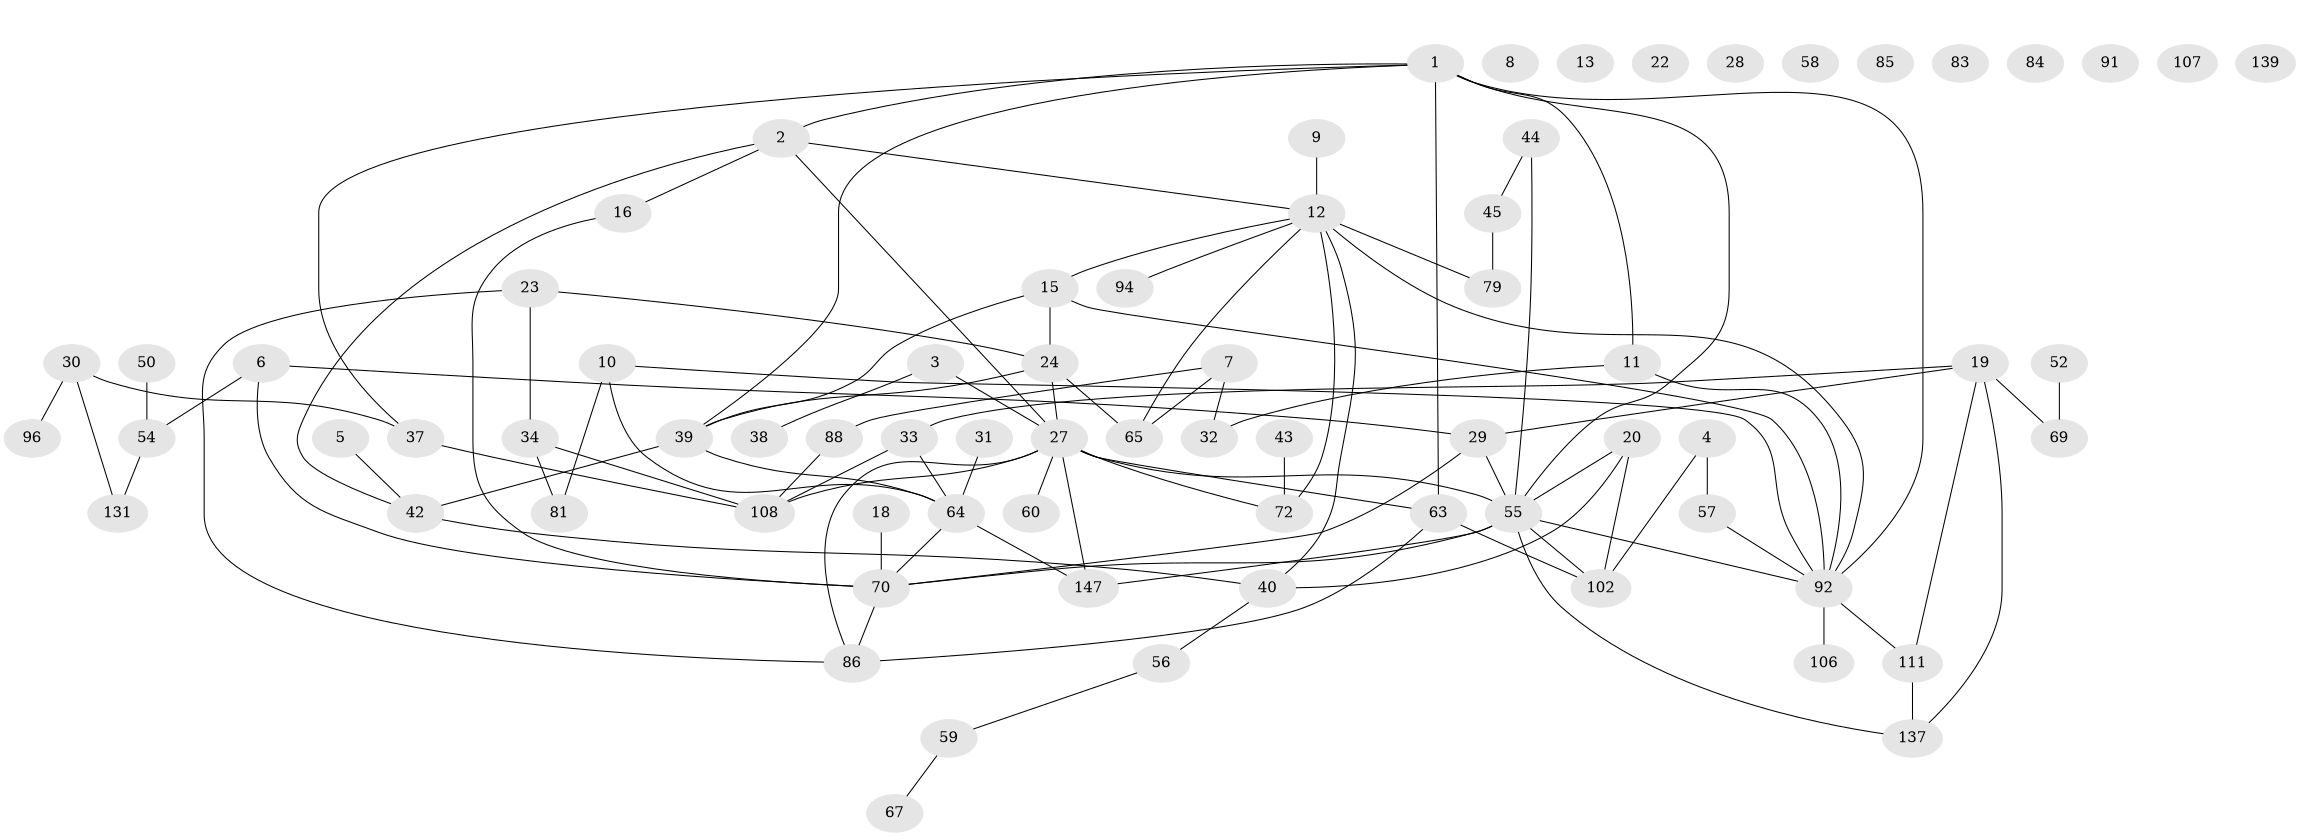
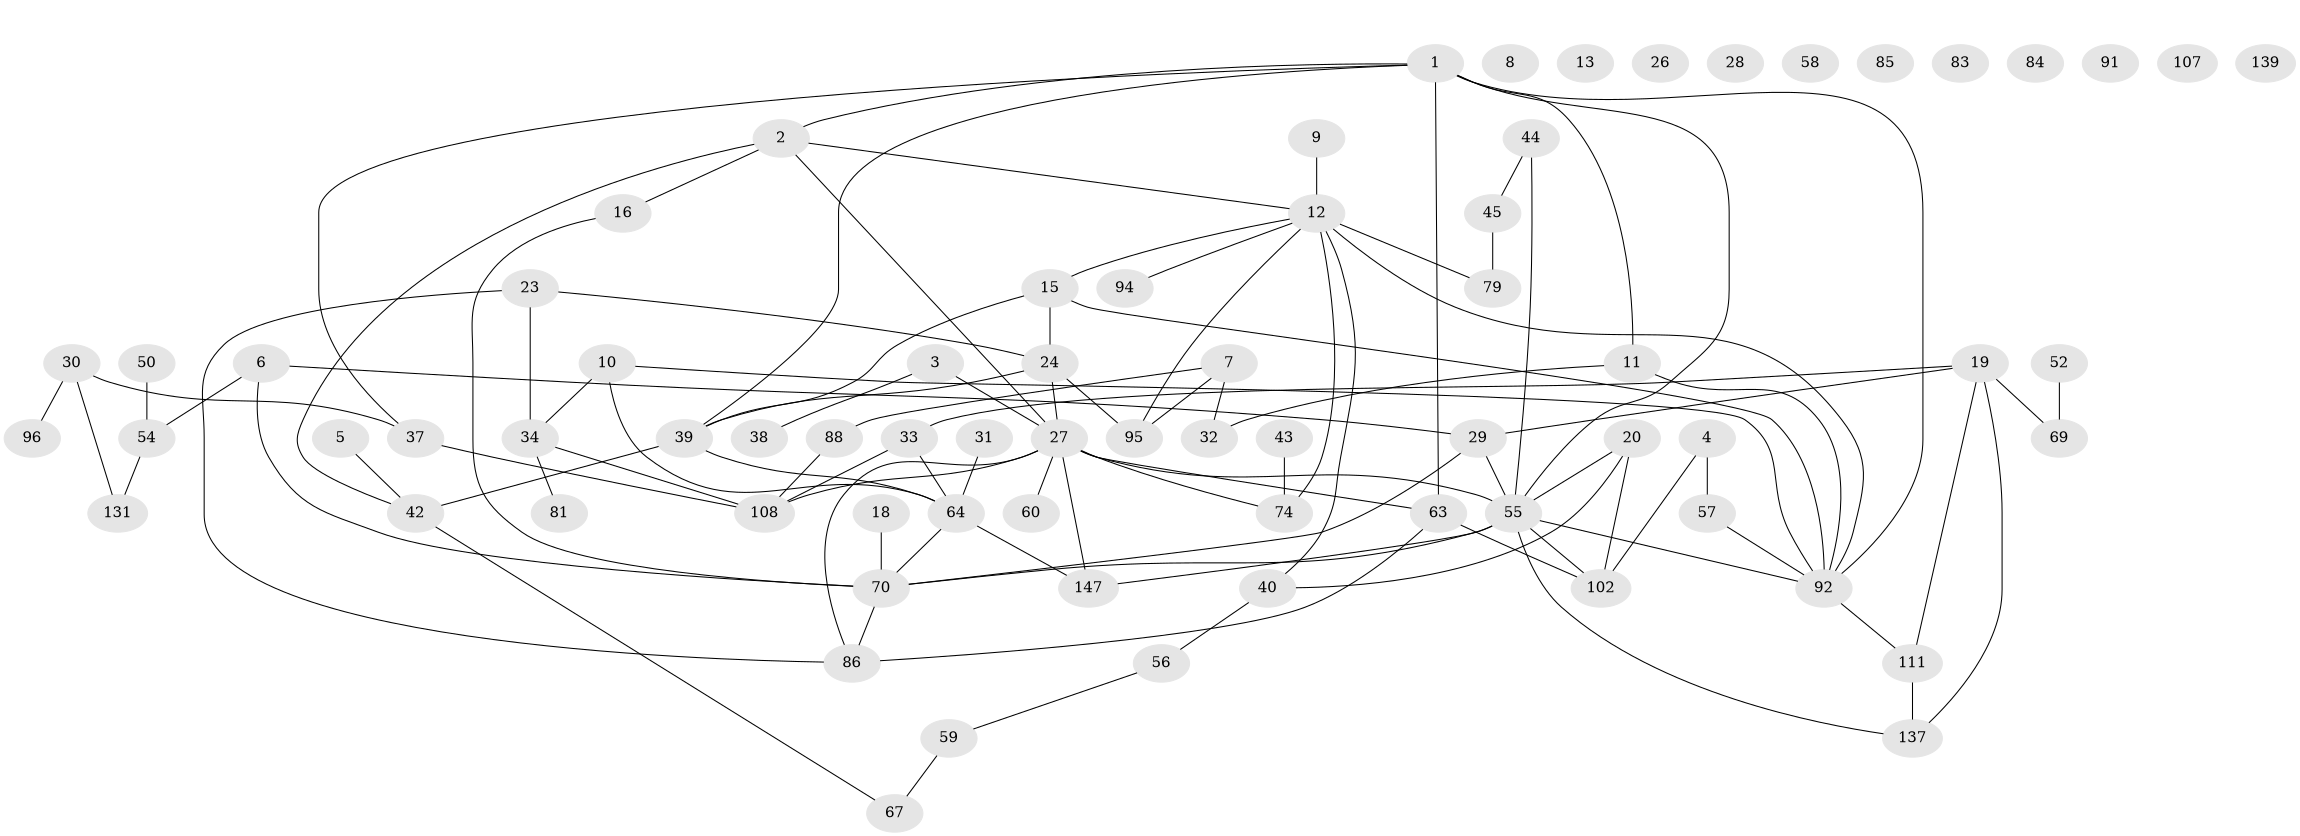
(1660, 63) -> (1660, 63)
(583, 438) -> (569, 401)
(1134, 438) -> (1134, 438)
(1284, 513) -> (1284, 513)
(841, 553) -> (655, 663)
(1824, 663) -> none
